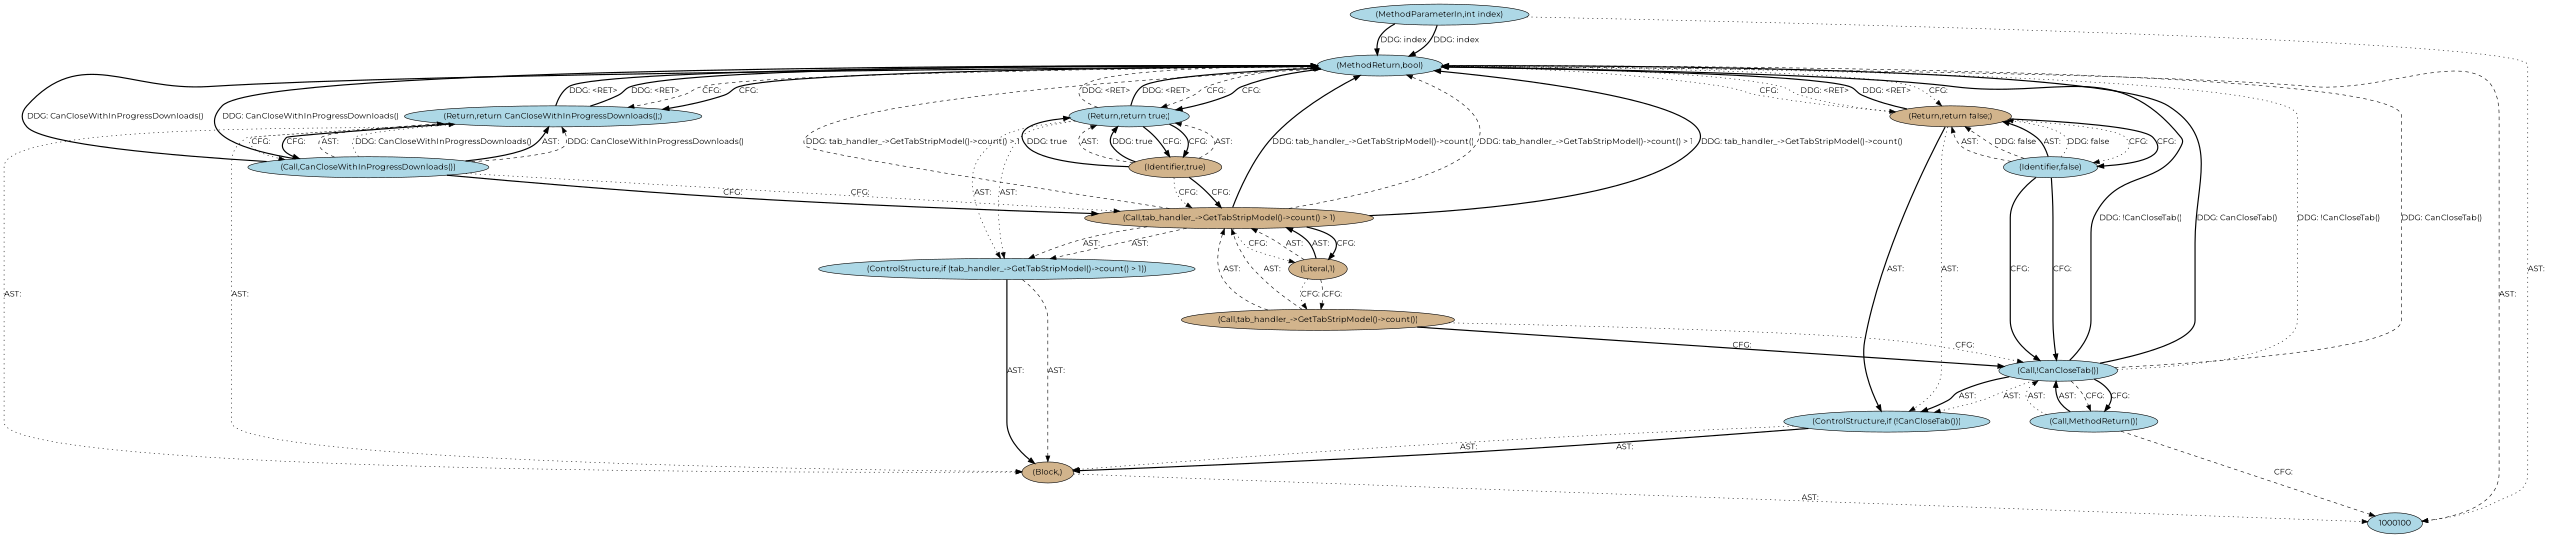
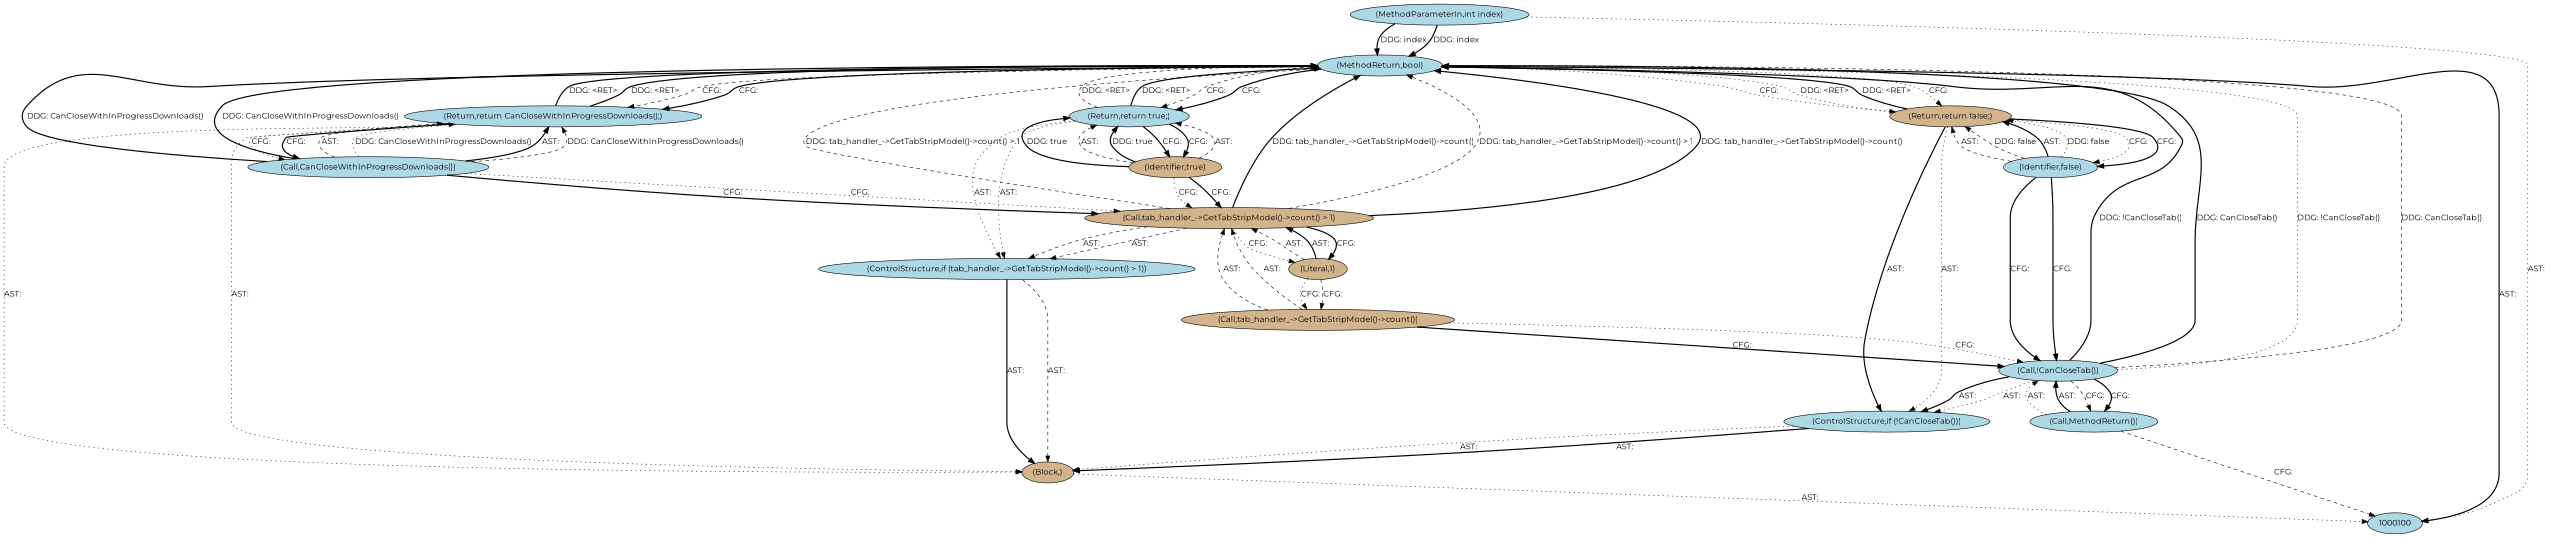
(2325, 87) -> (2325, 87)
